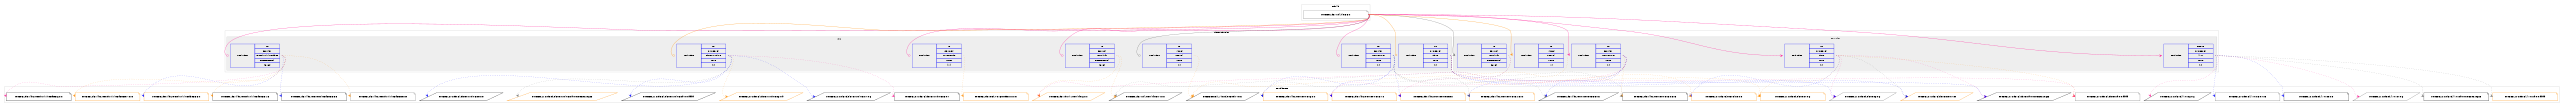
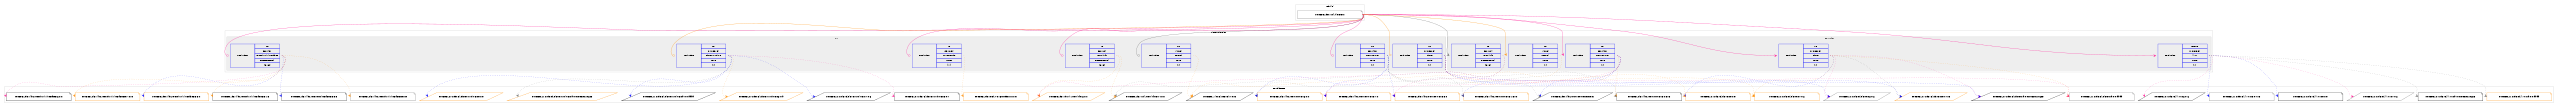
(461, 97) -> (461, 97)
(1223, 97) -> (1220, 97)
(1724, 97) -> (1718, 97)
